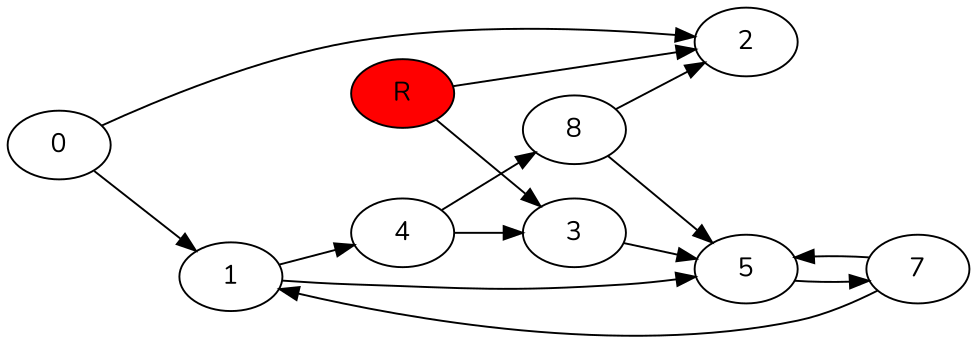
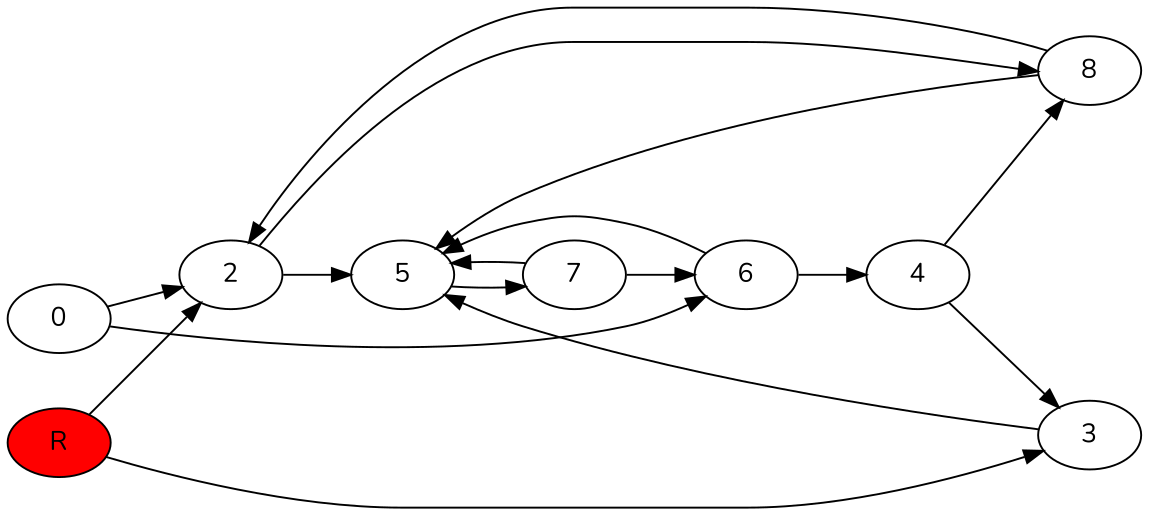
none -> (604, 42)
none -> (307, 275)
(231, 277) -> (746, 275)
